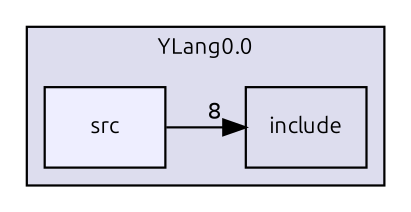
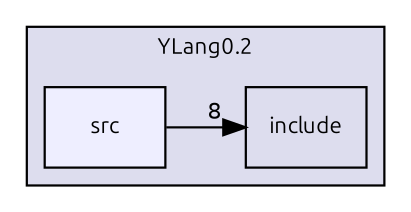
(206, 48) -> (206, 48)
